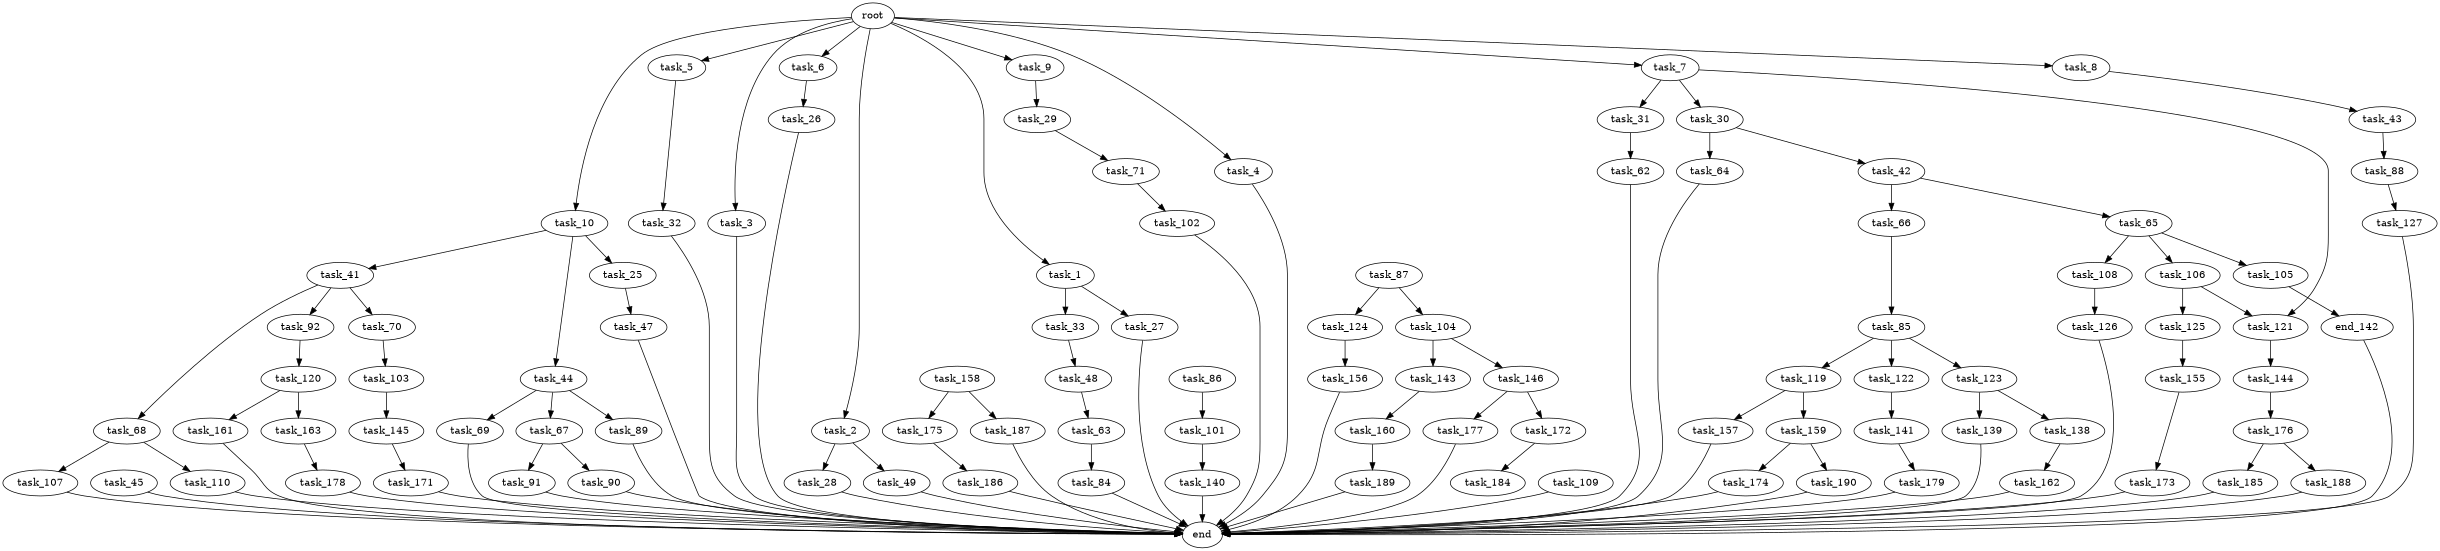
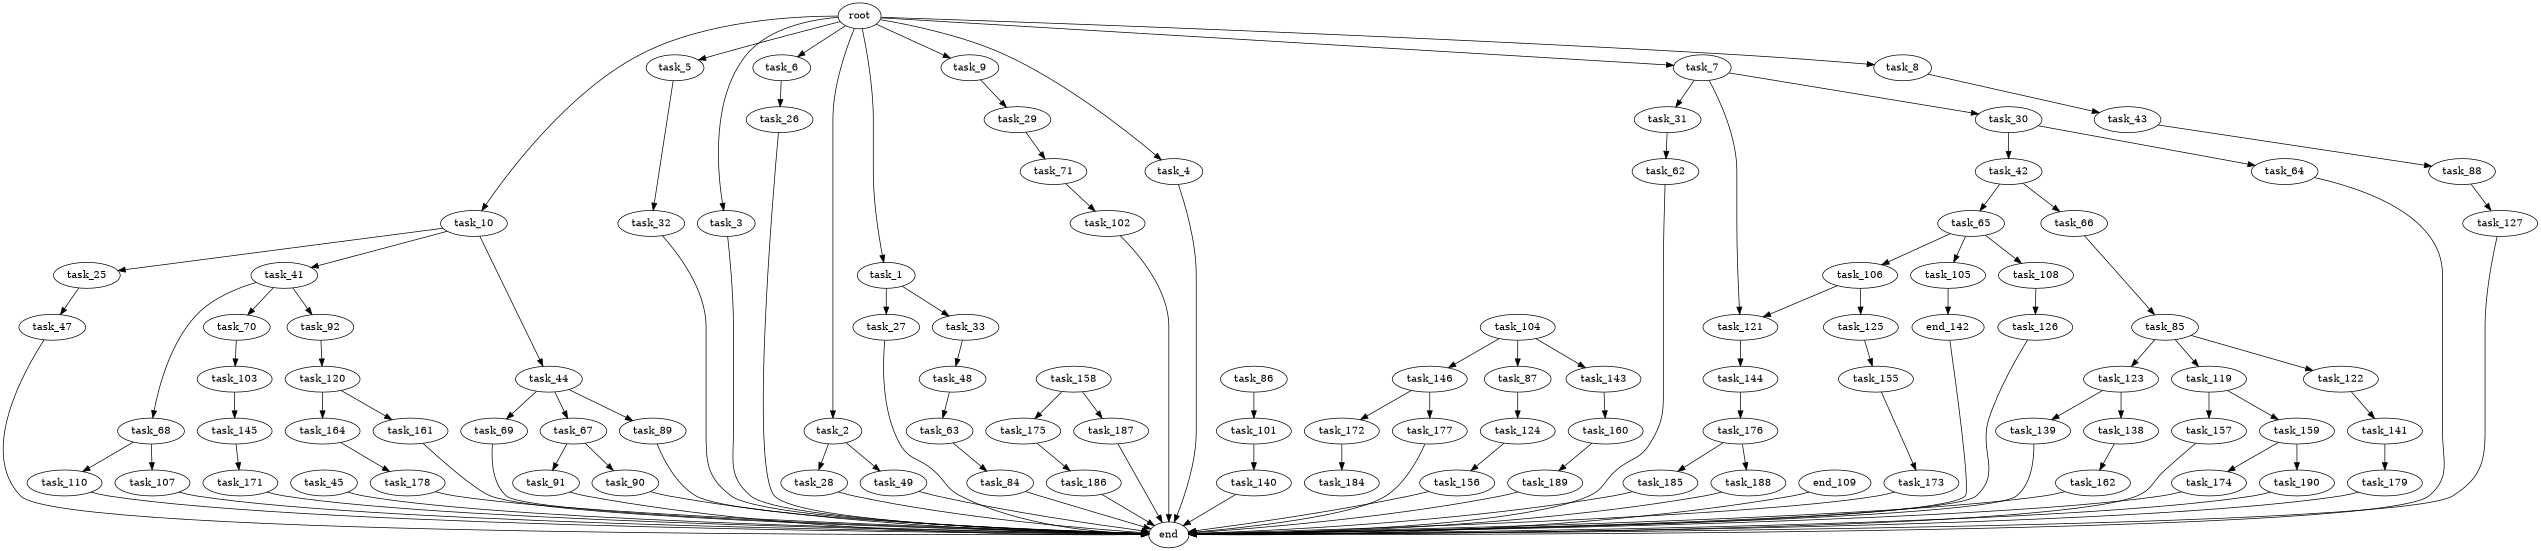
(1408, 298) -> (1518, 350)
(298, 431) -> (323, 431)
(1576, 483) -> (1835, 483)
